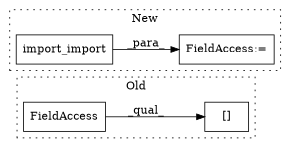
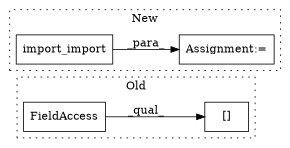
(227, 49) -> (227, 49)
